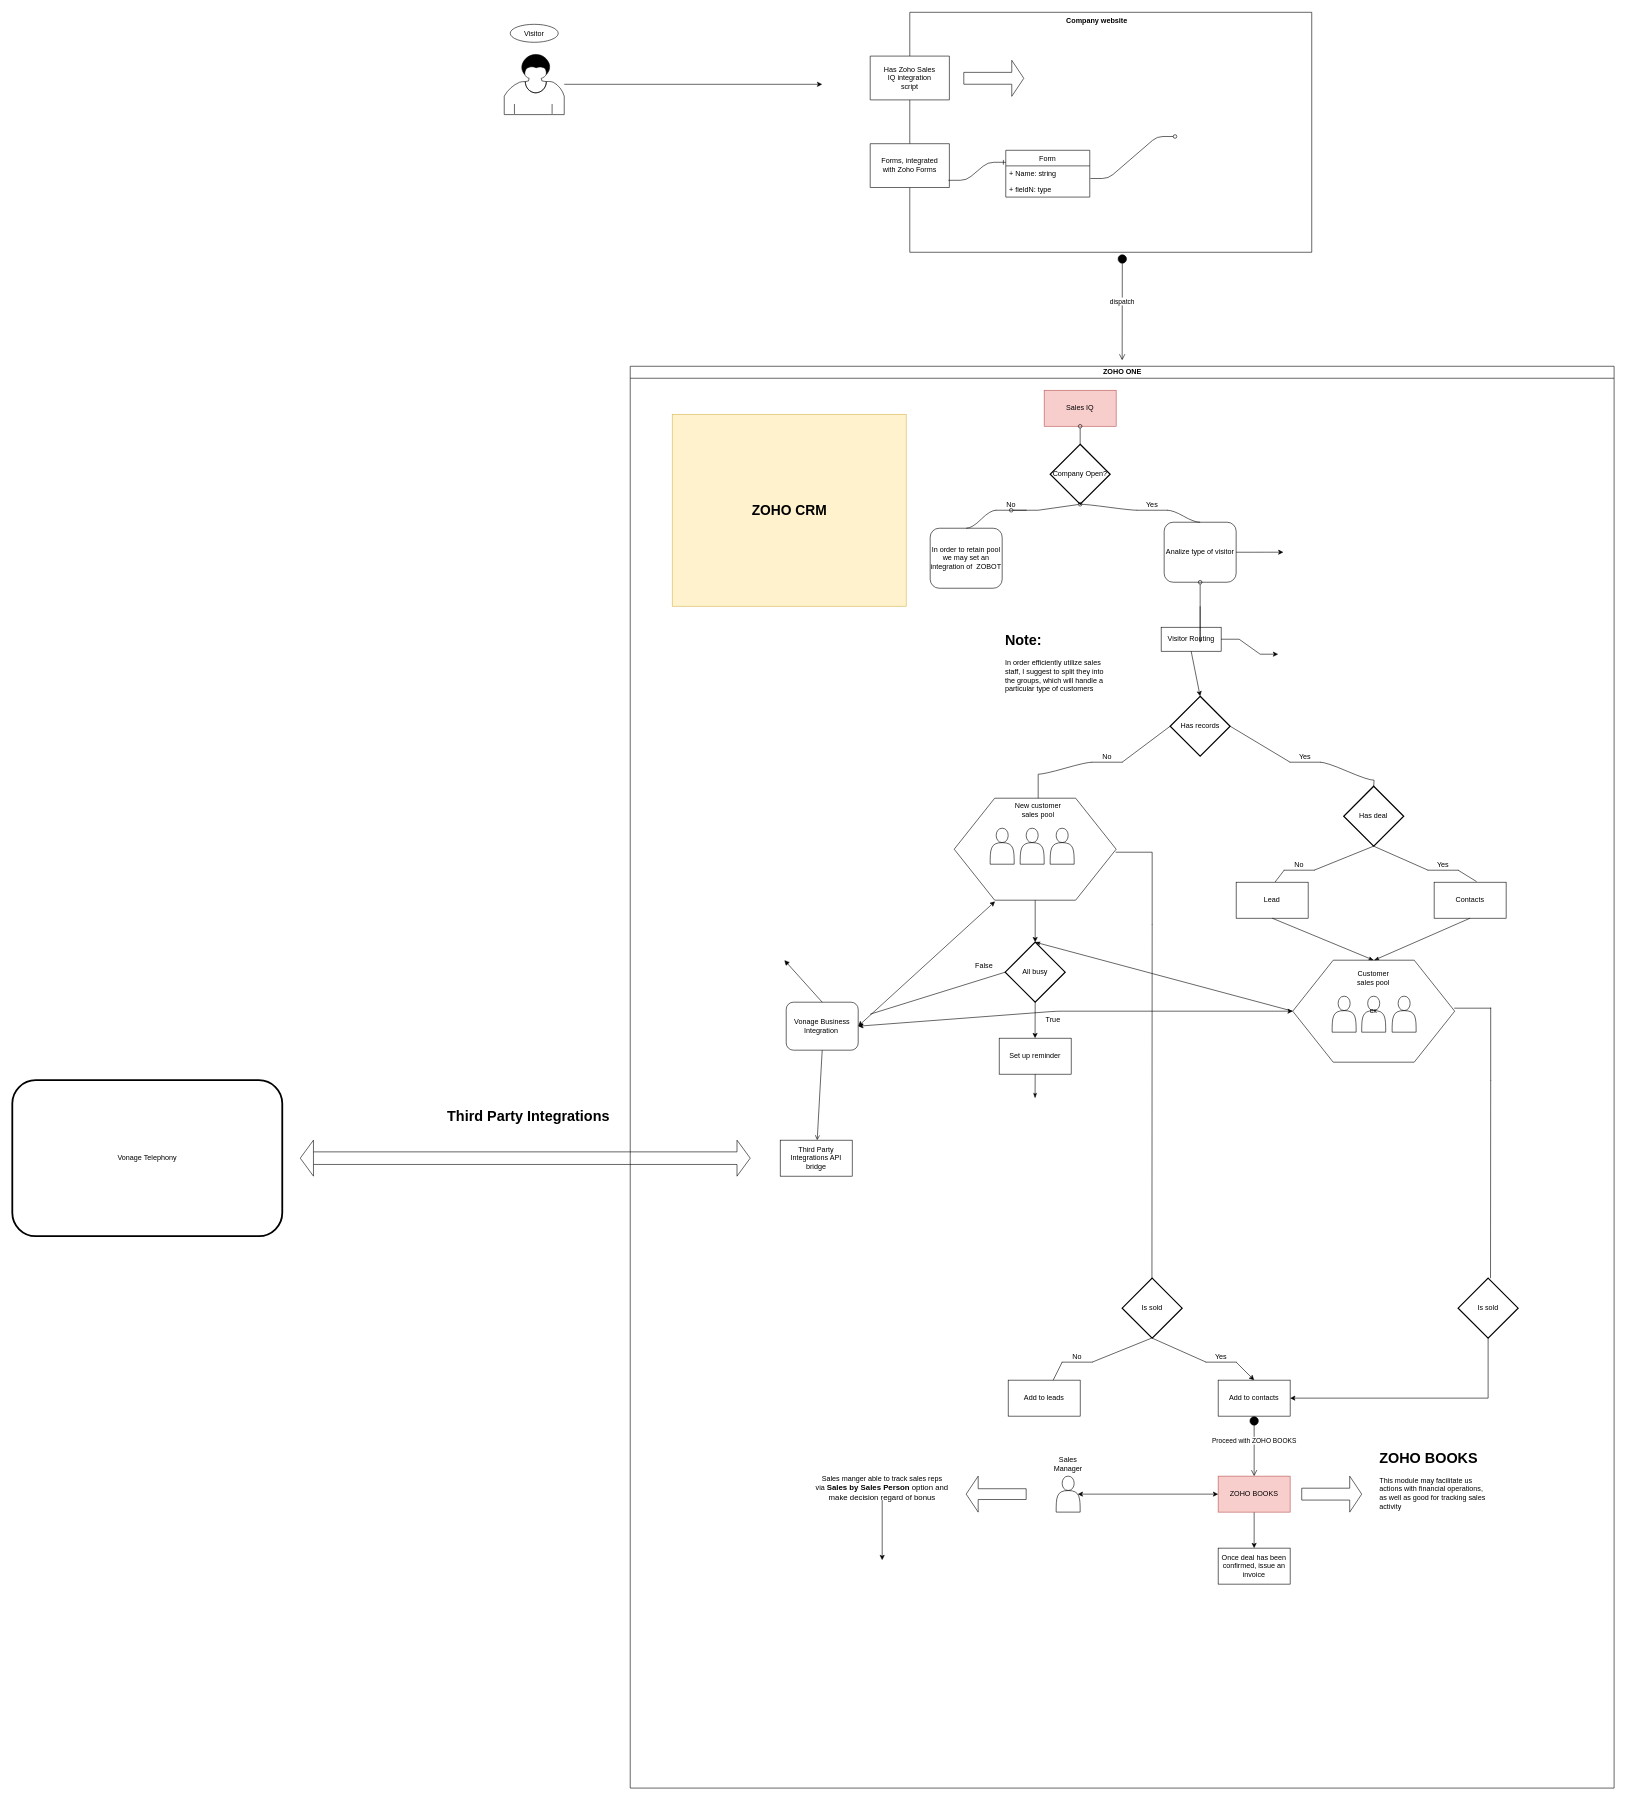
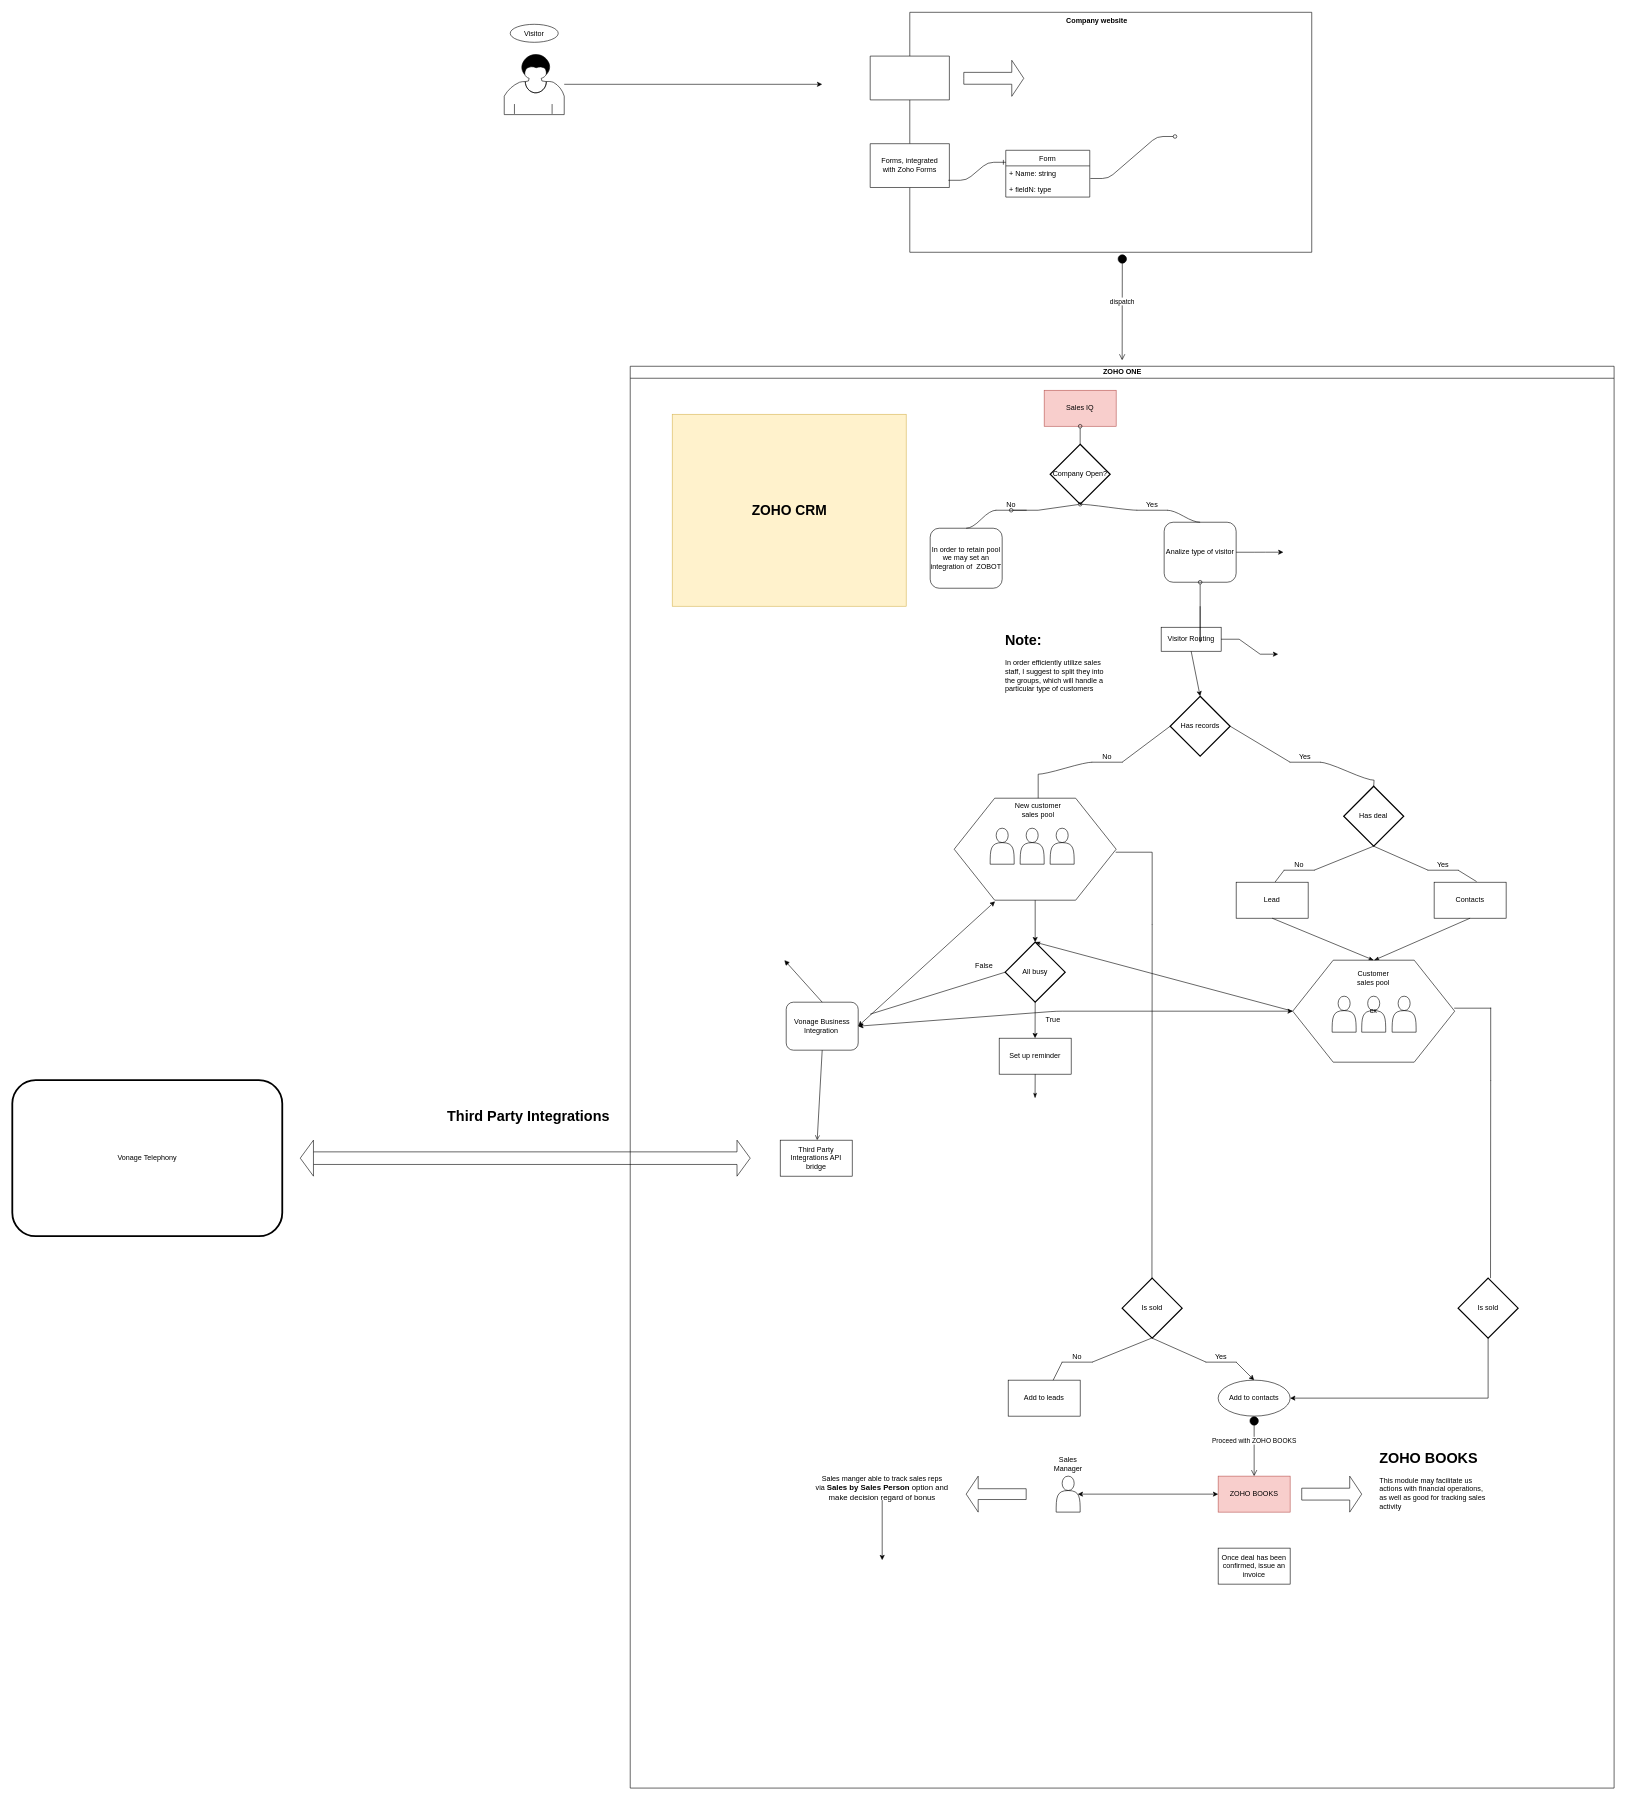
(910, 78) -> none
(1254, 1398) -> (1254, 1398)
(1254, 1542) -> none
